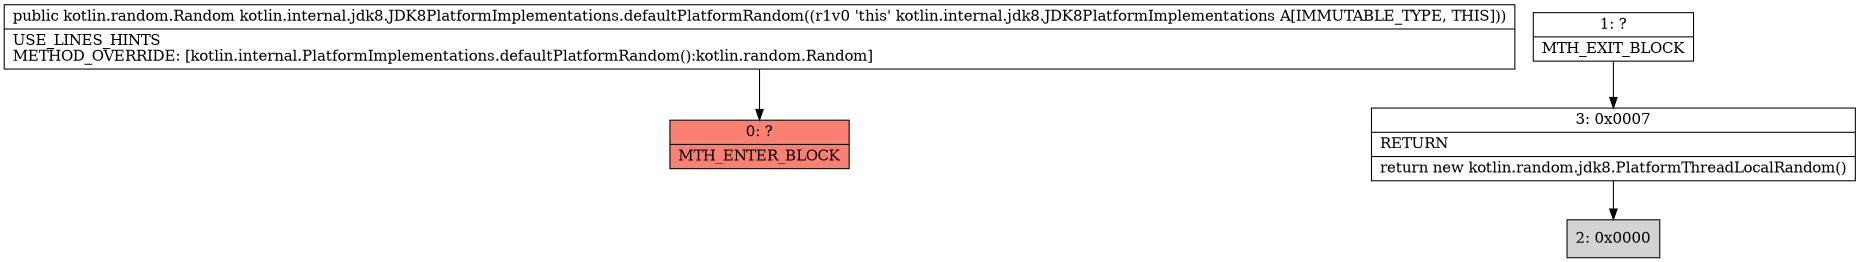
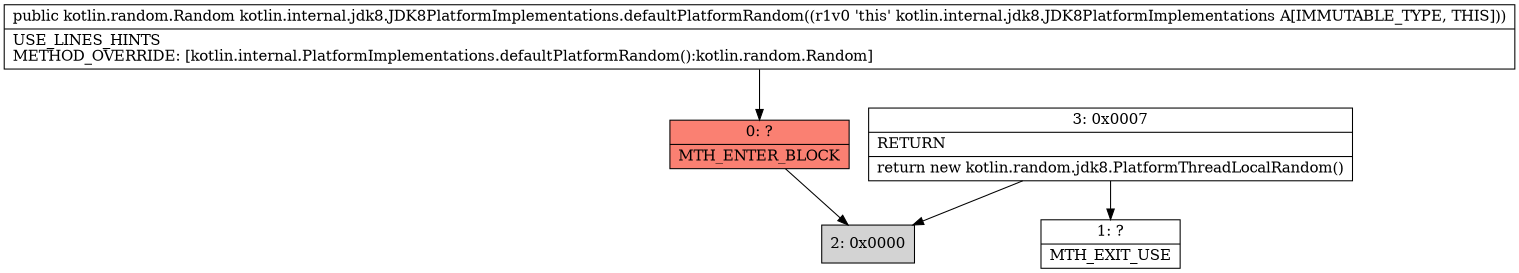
(1613, 48) -> (1111, 256)
(1613, 79) -> (1111, 195)
none -> (813, 193)
